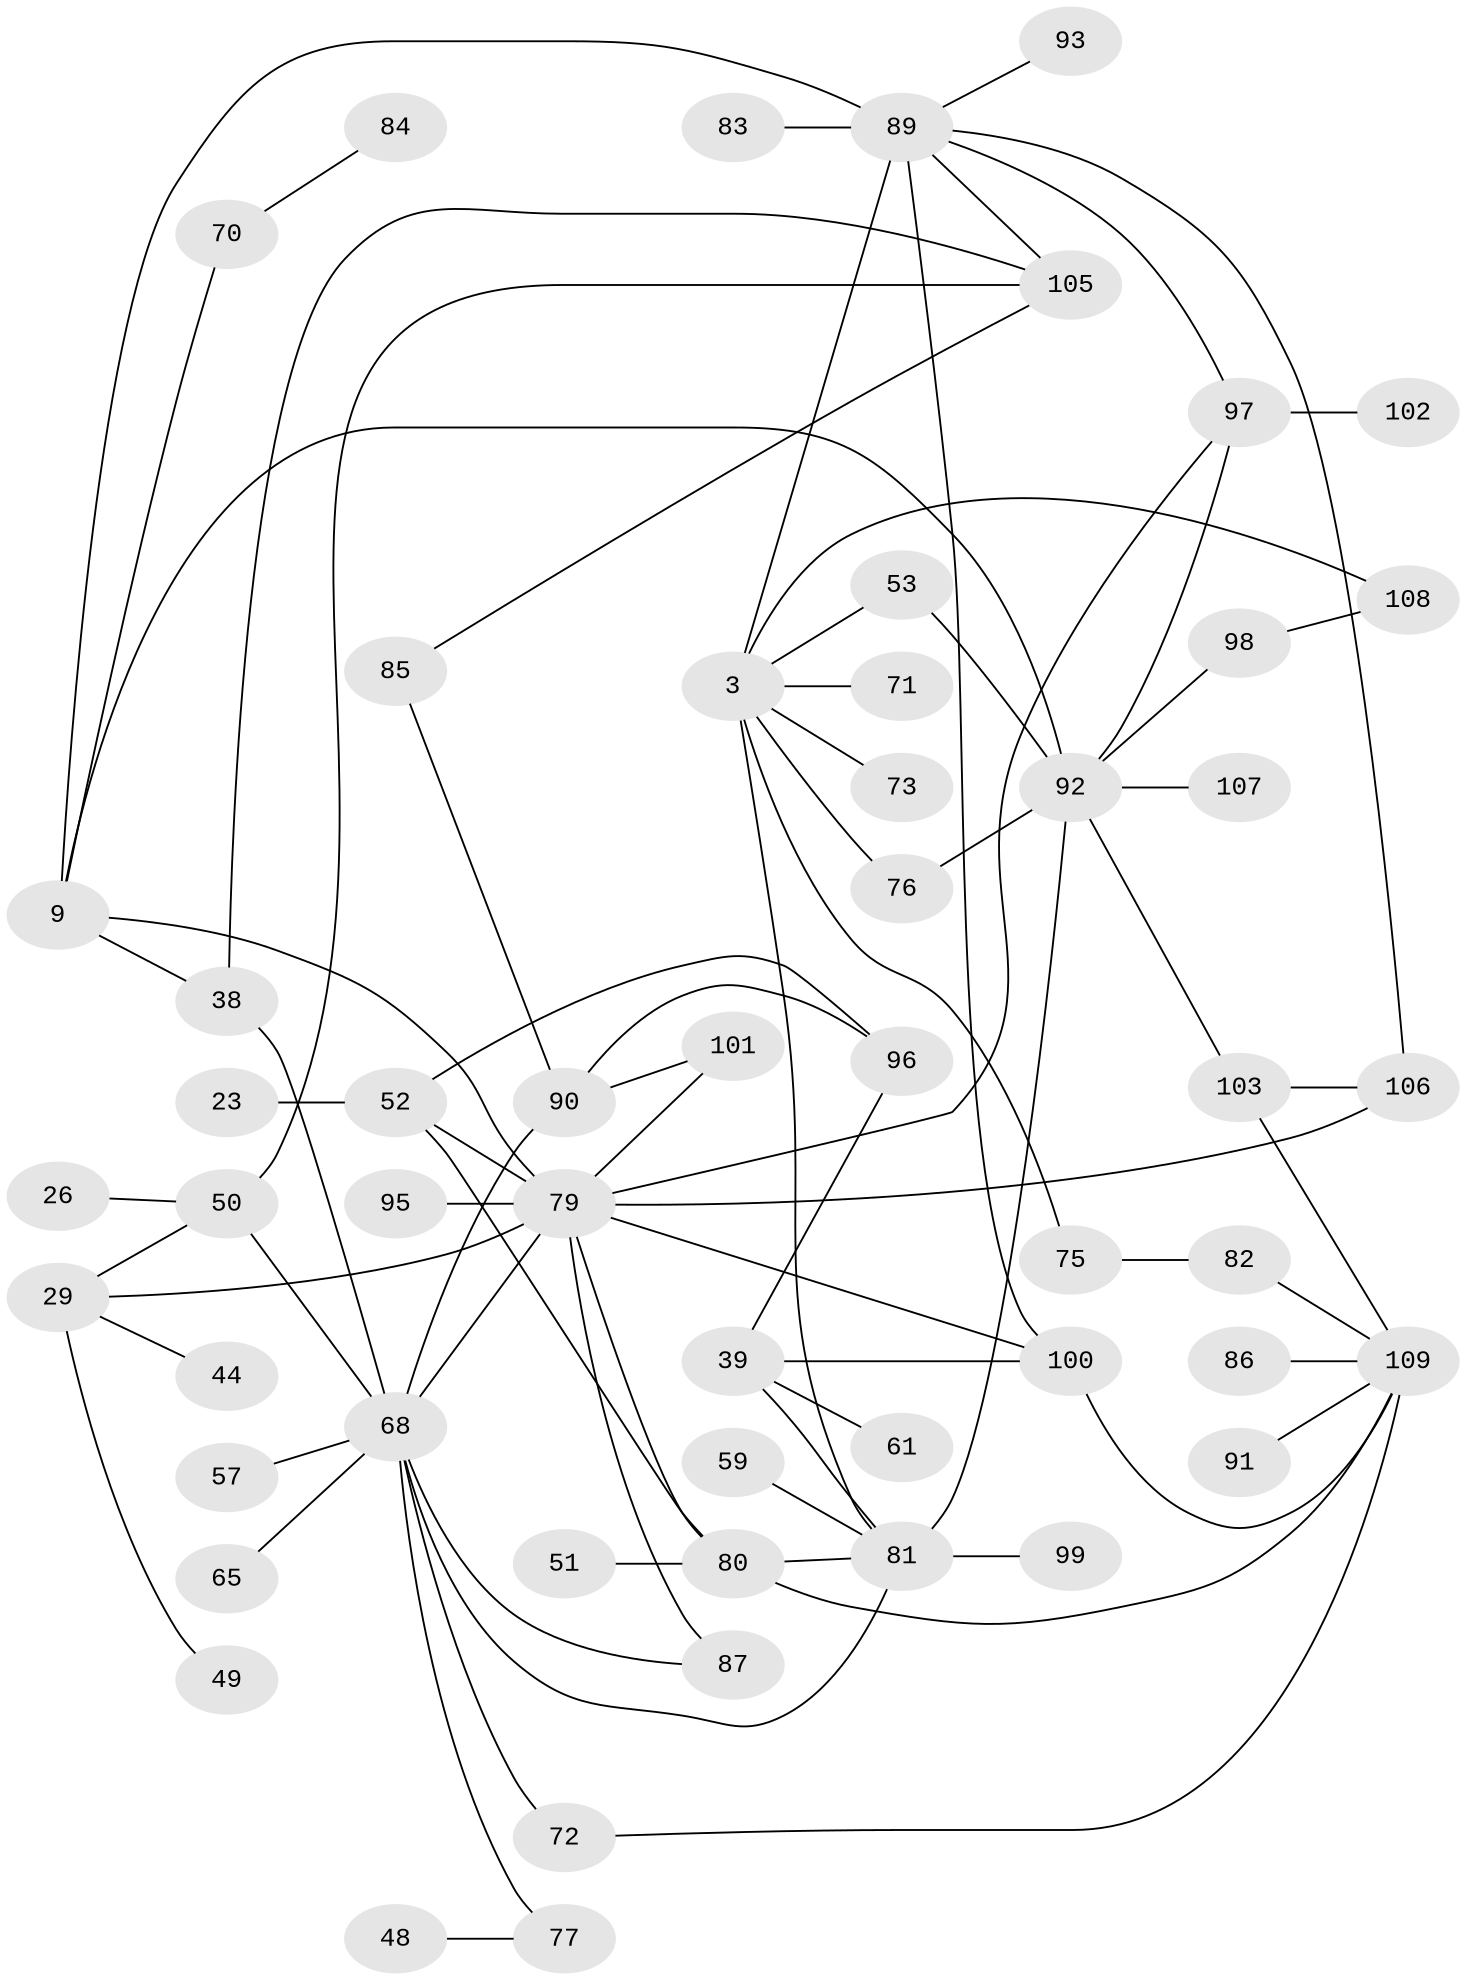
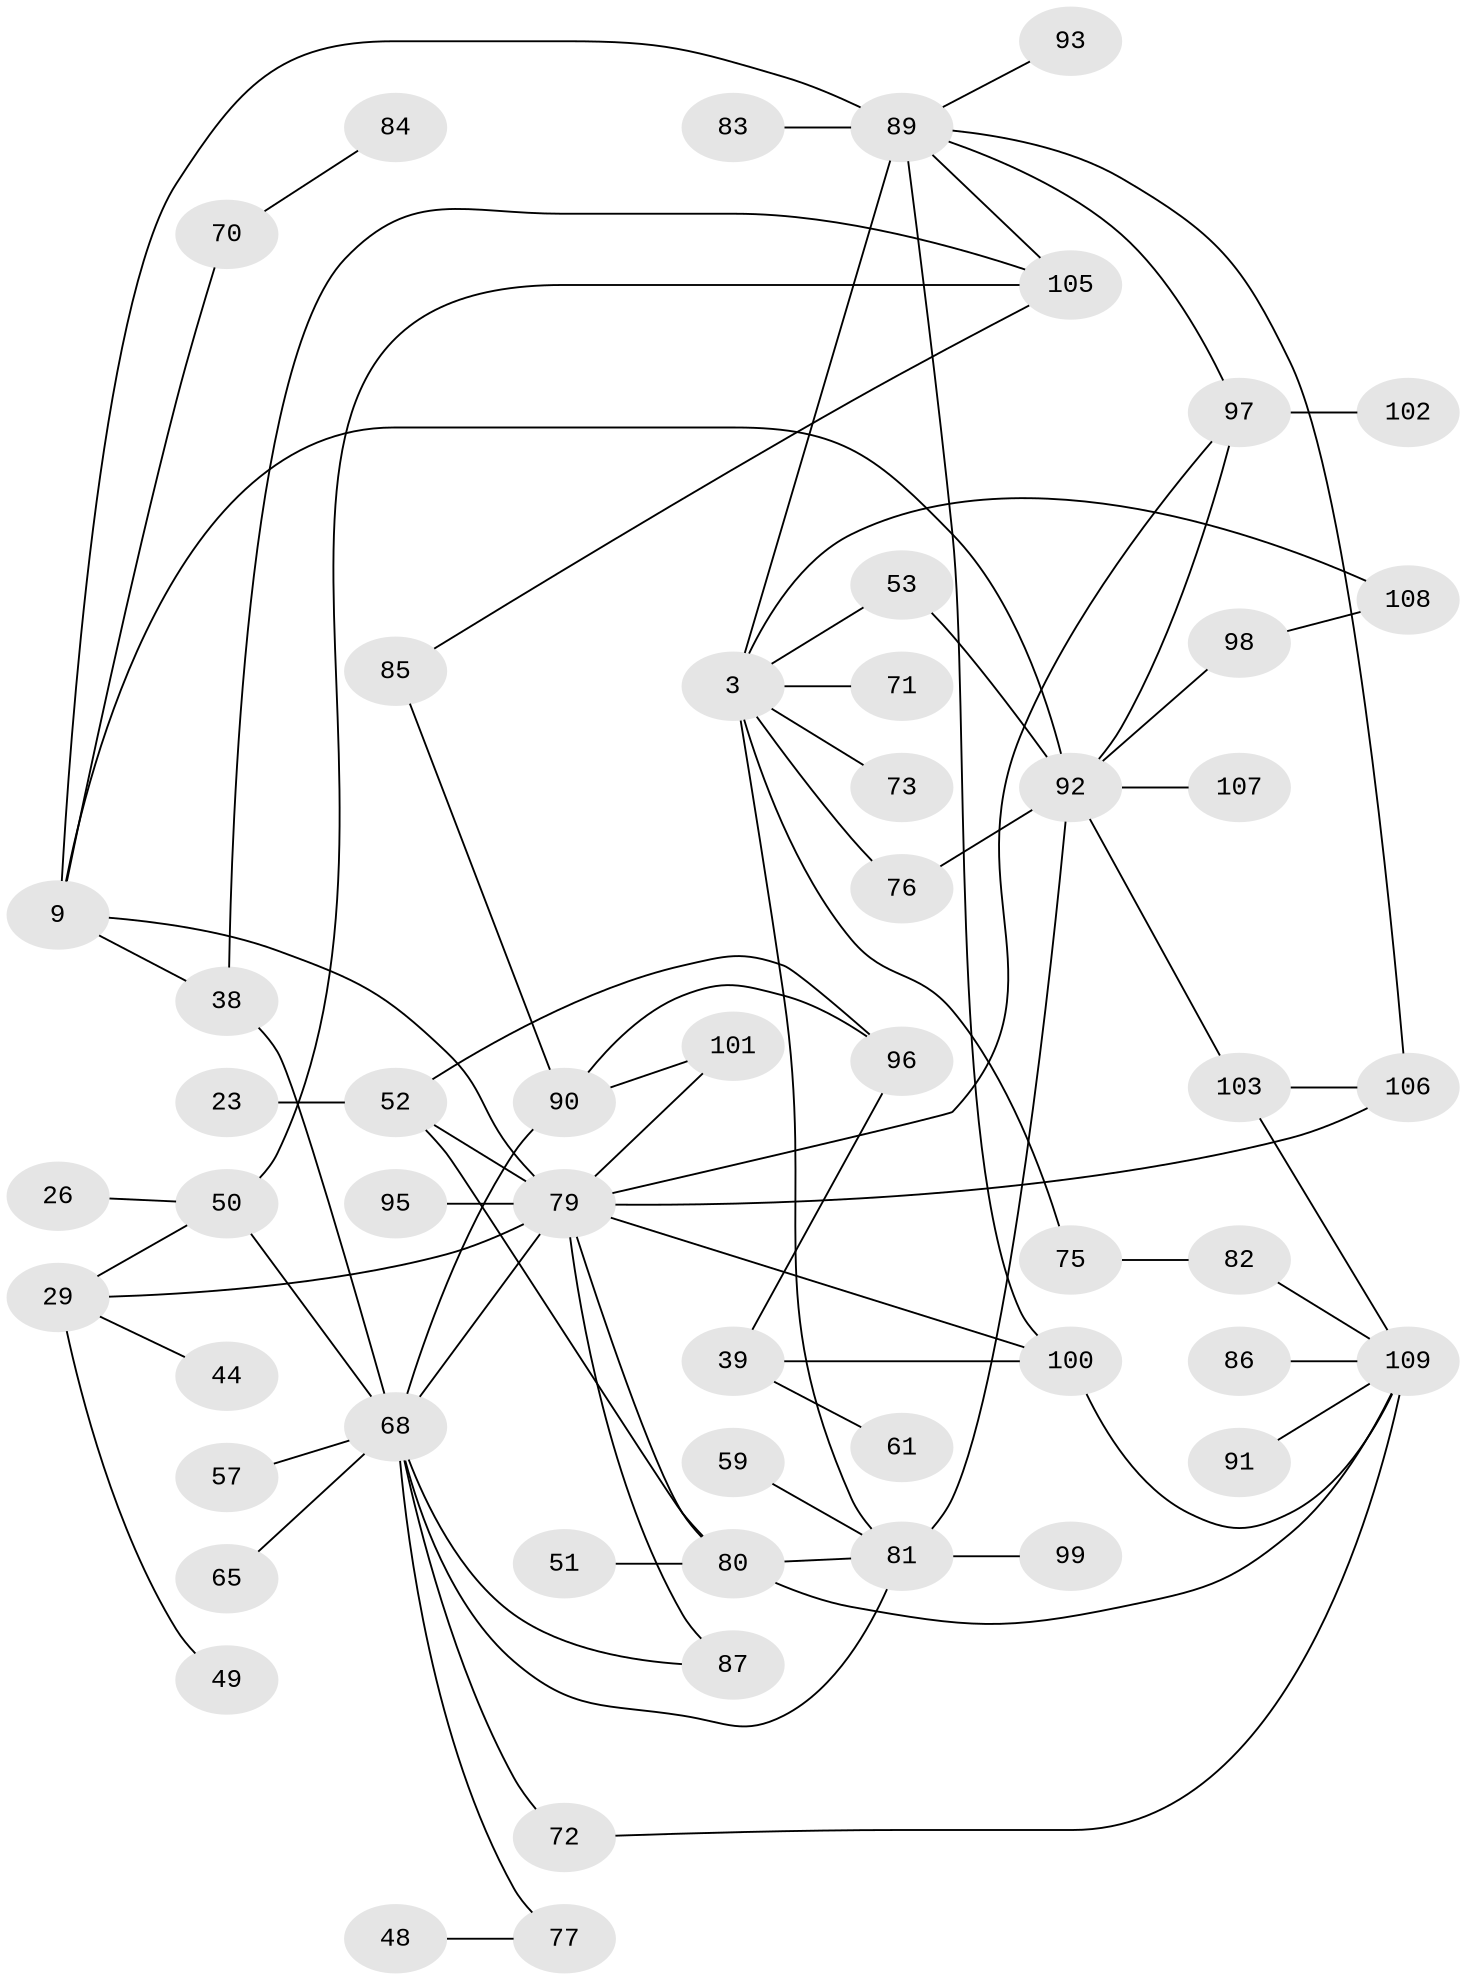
(820, 1457) -> none
